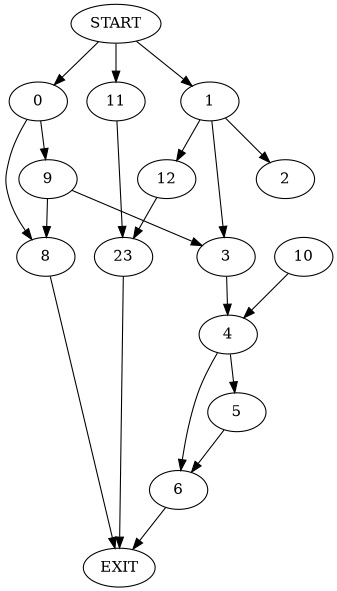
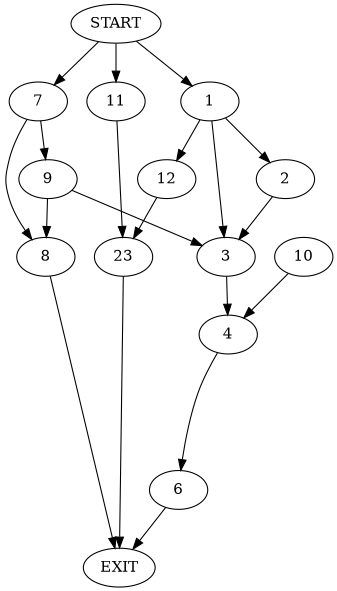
(38, 101) -> (38, 101)
none -> (259, 214)
(237, 412) -> none
